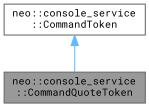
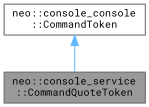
(75, 20) -> (75, 20)
